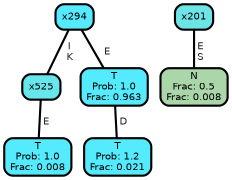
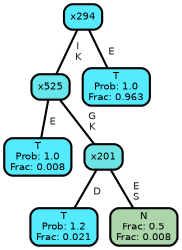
none -> (77, 122)
(116, 122) -> (85, 189)
